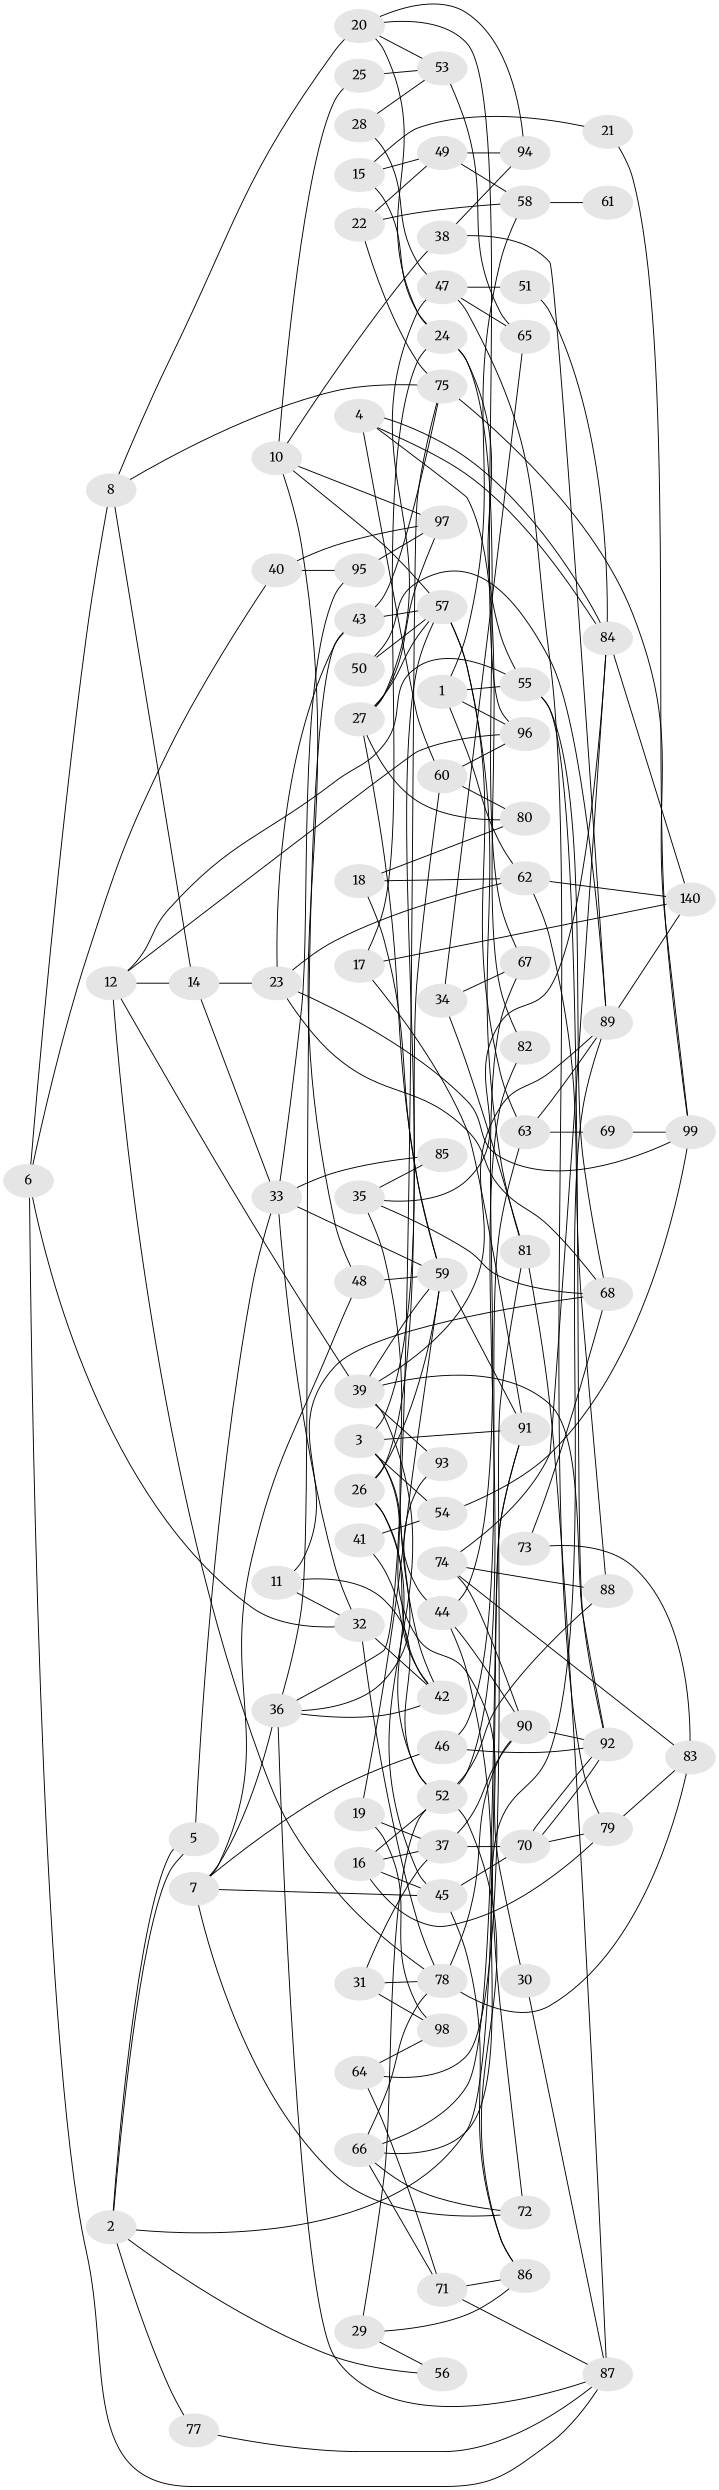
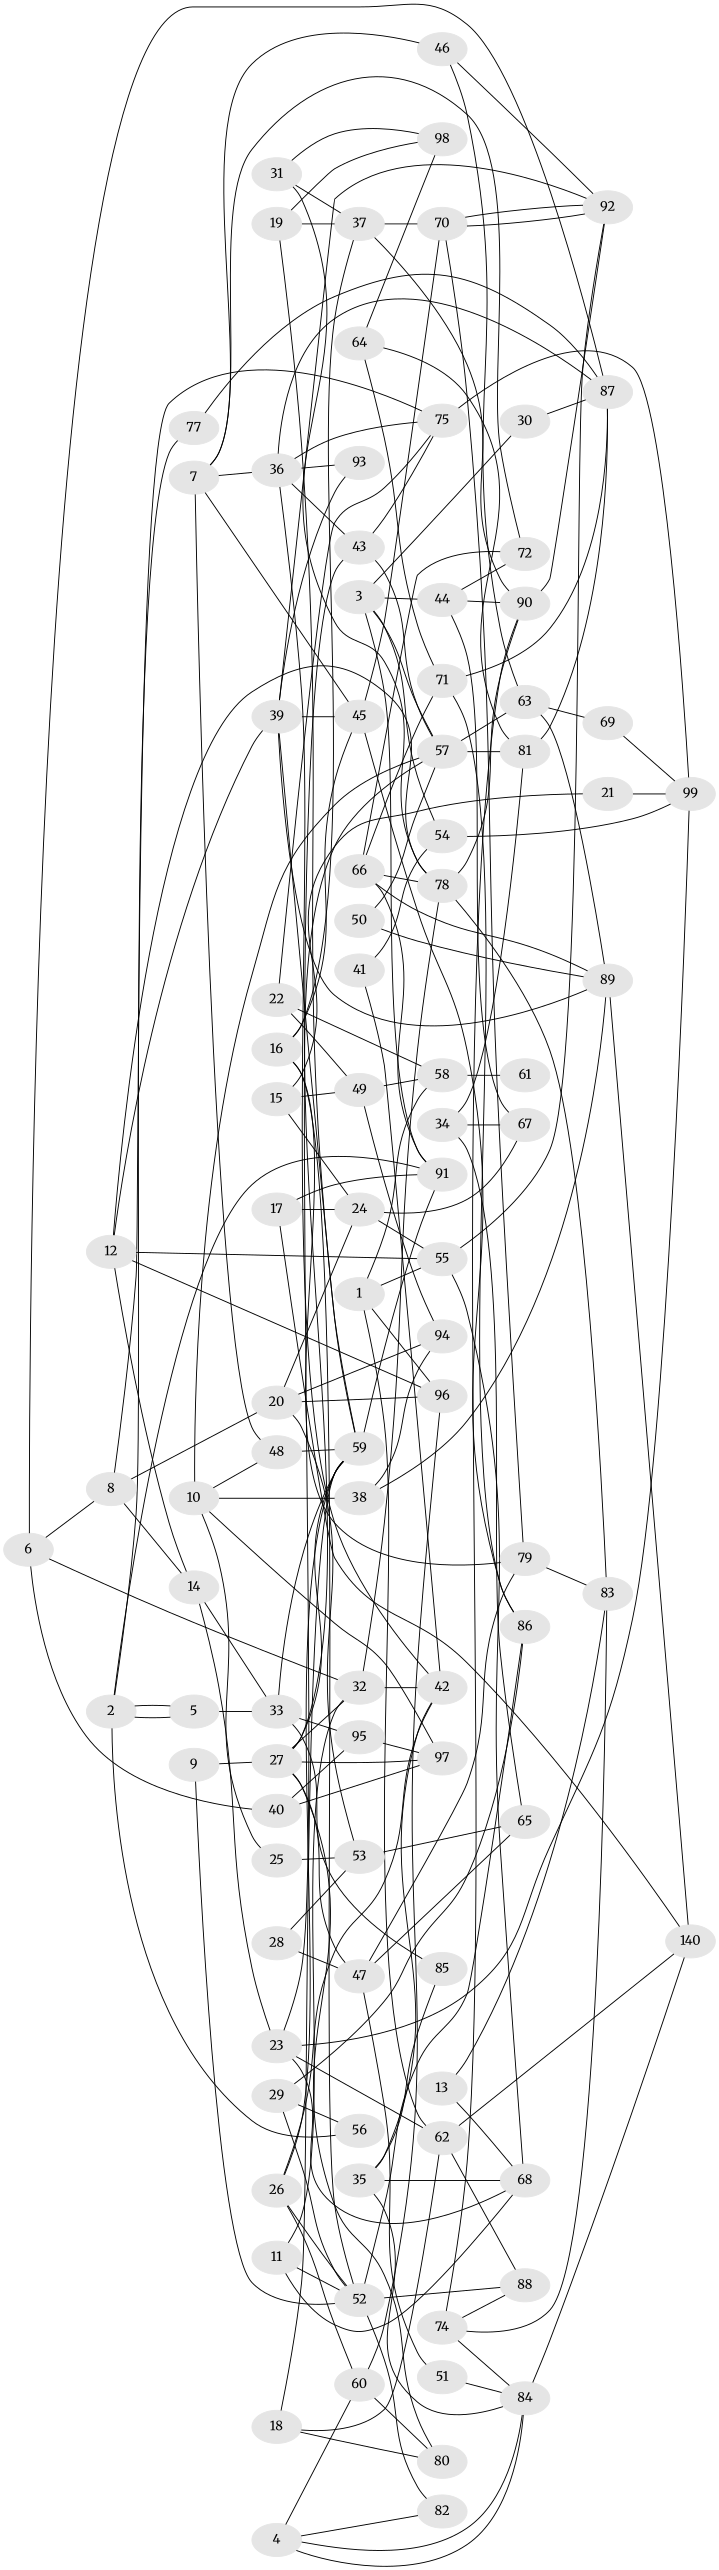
(300, 1394) -> (323, 1720)
(525, 1549) -> (442, 2089)
none -> (194, 1765)
